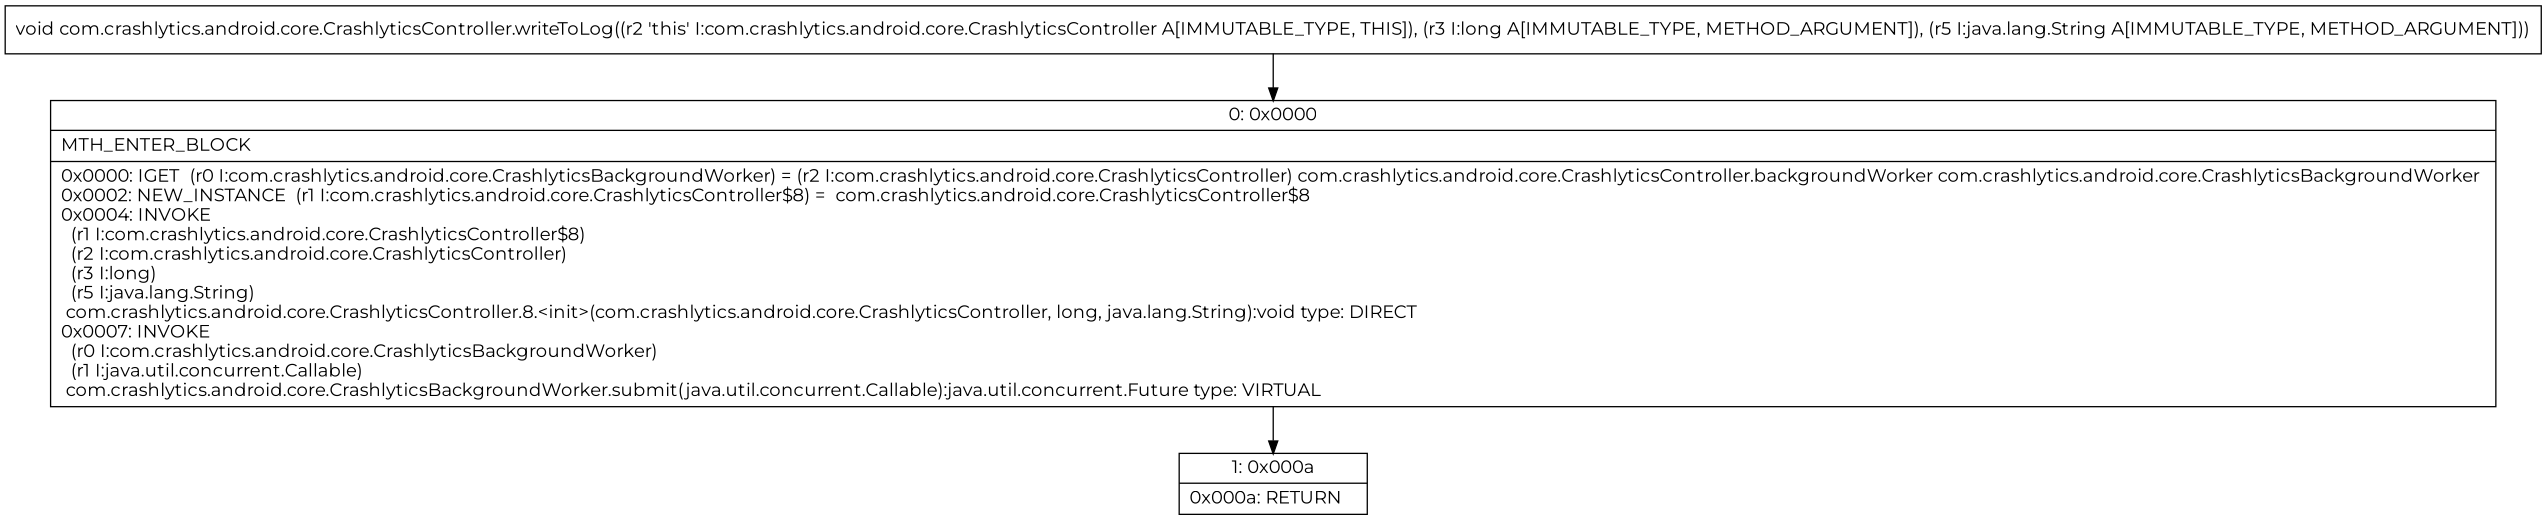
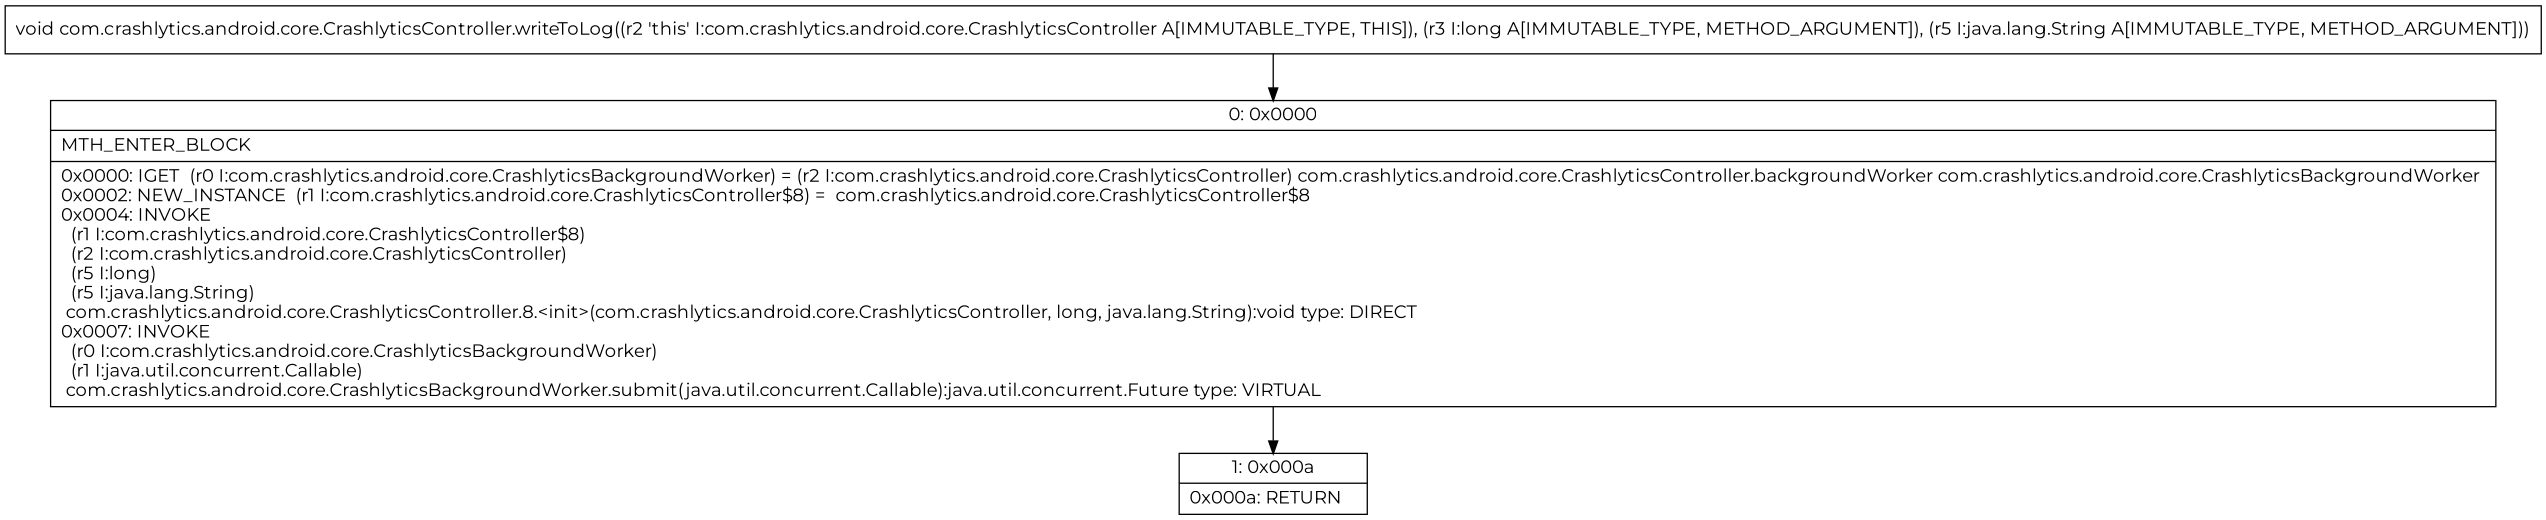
(109, 274) -> (109, 274)
